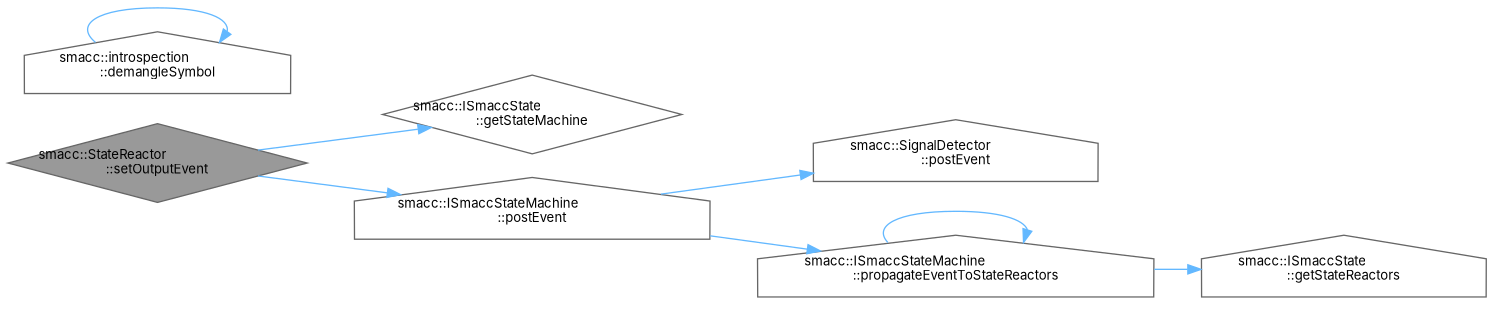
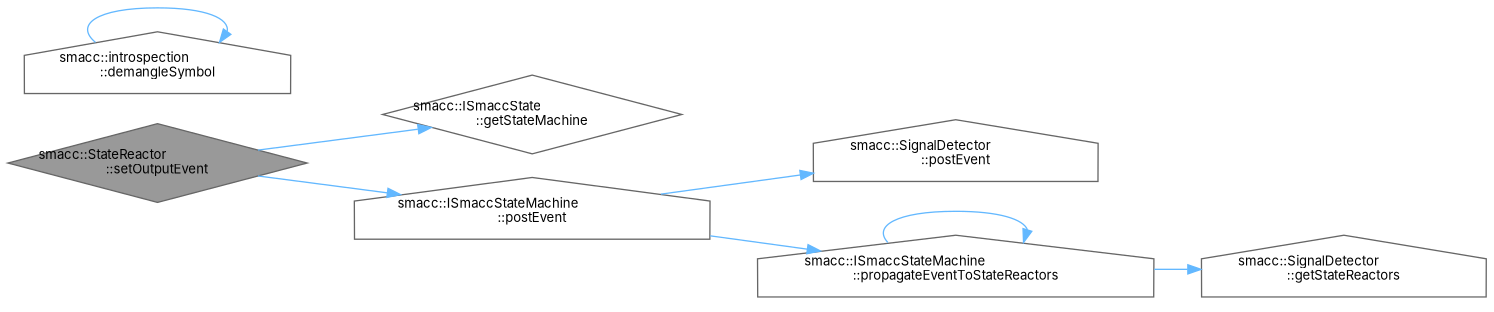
(1344, 269) -> (1344, 269)
